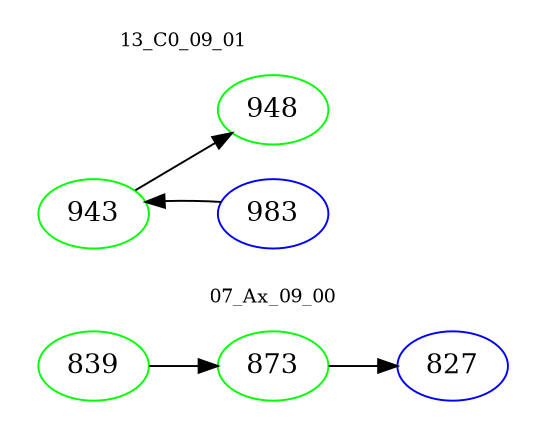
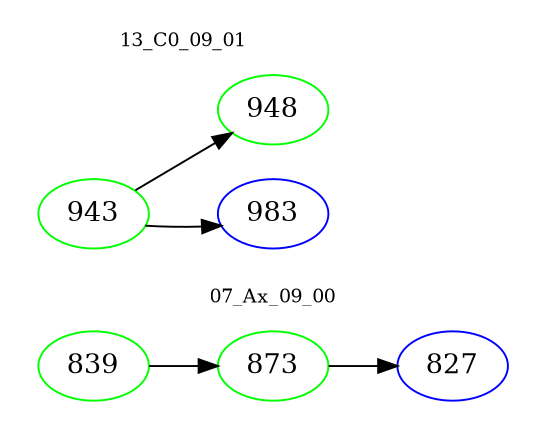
(193, 201) -> (173, 227)
